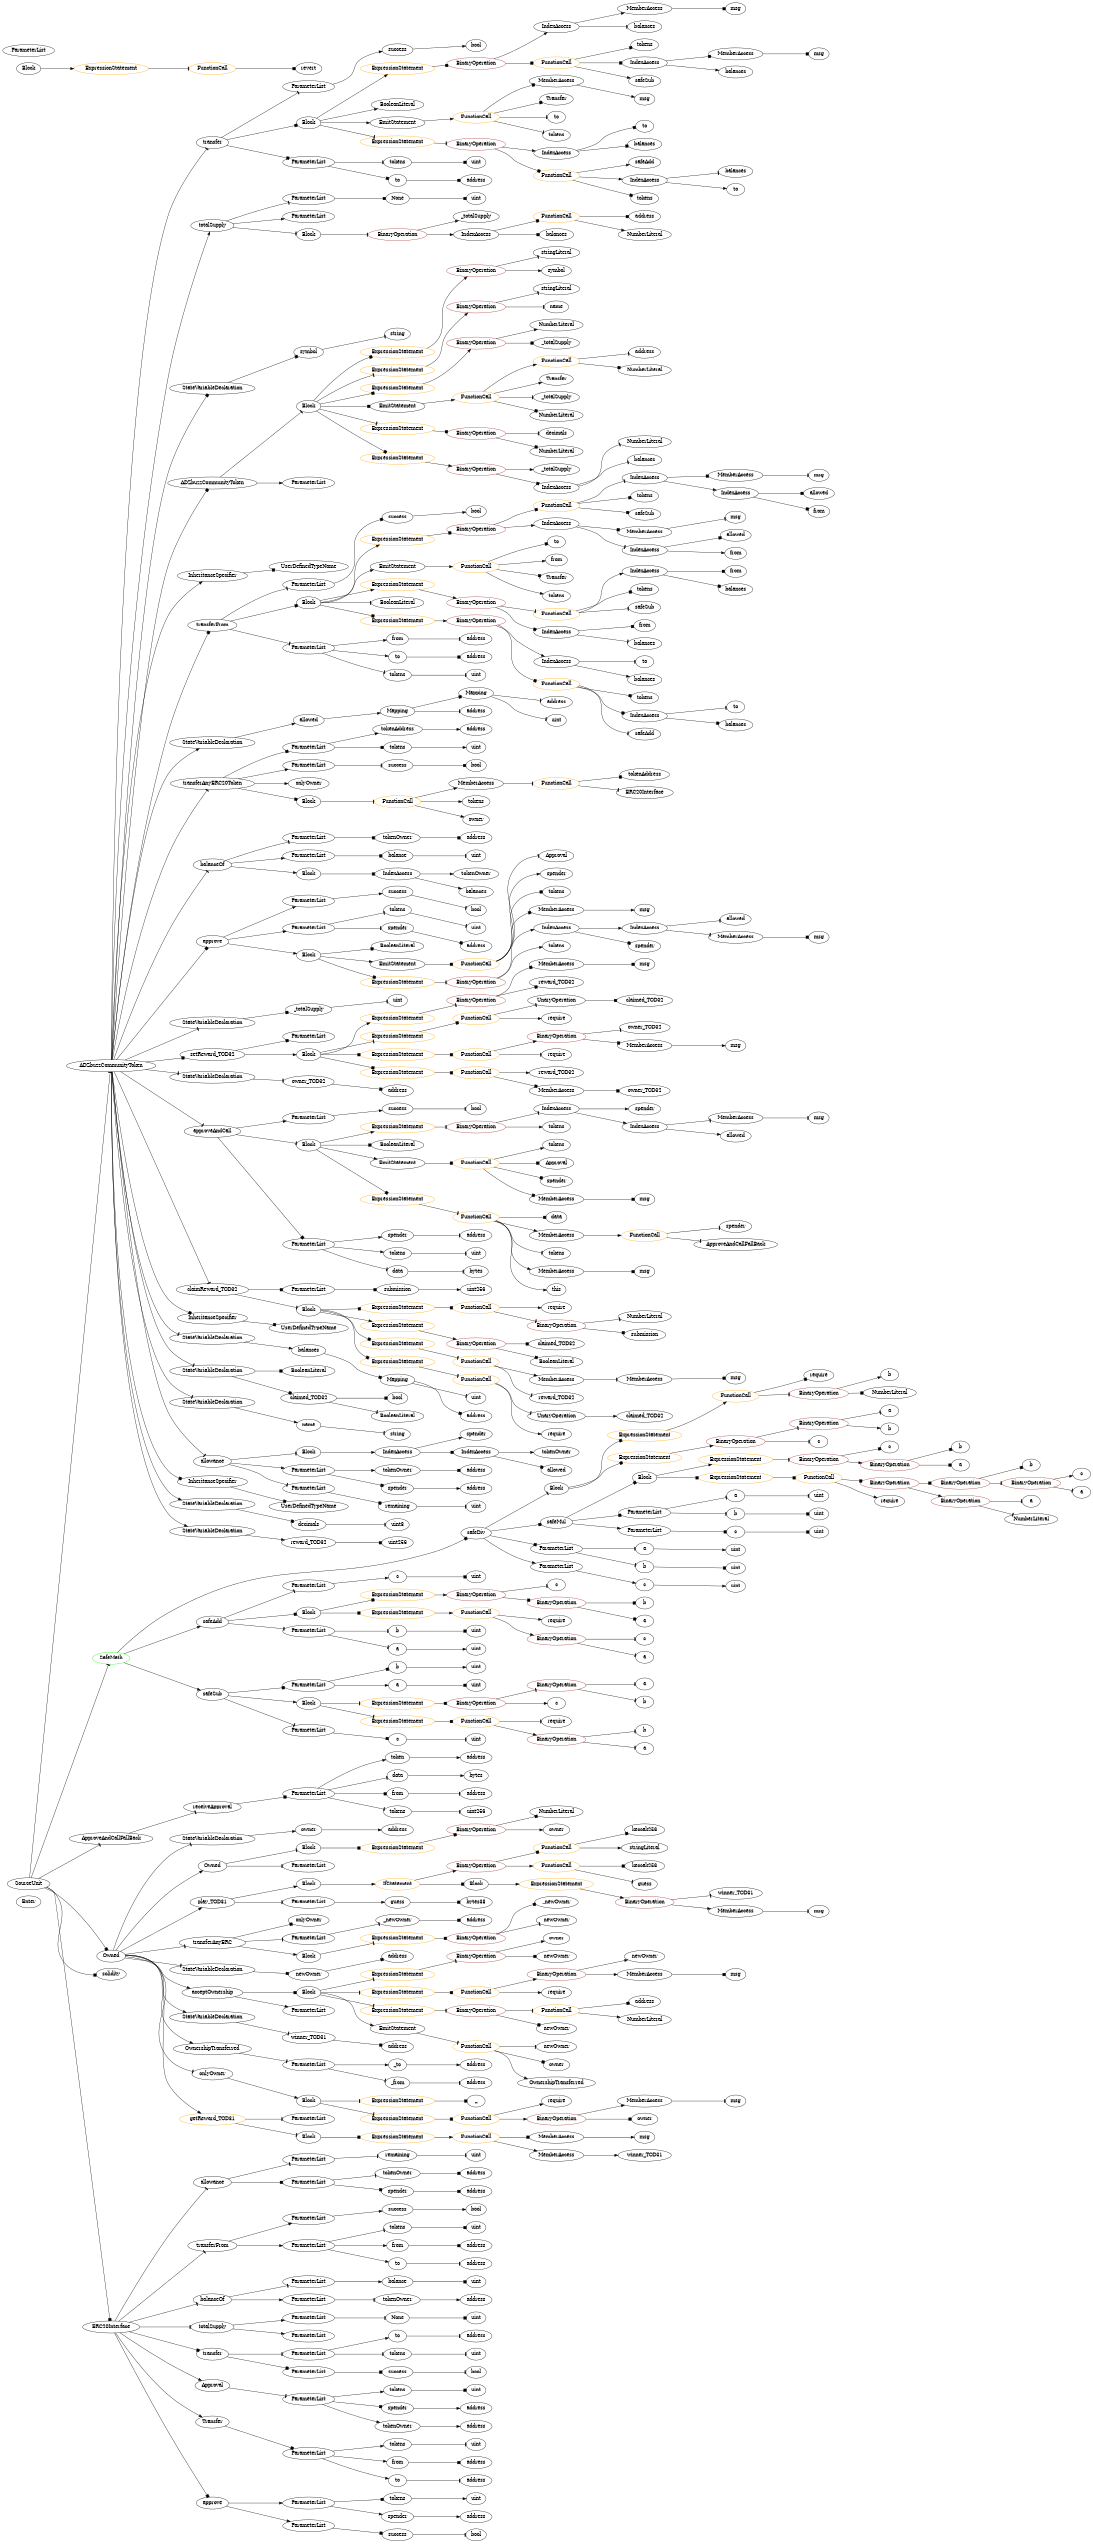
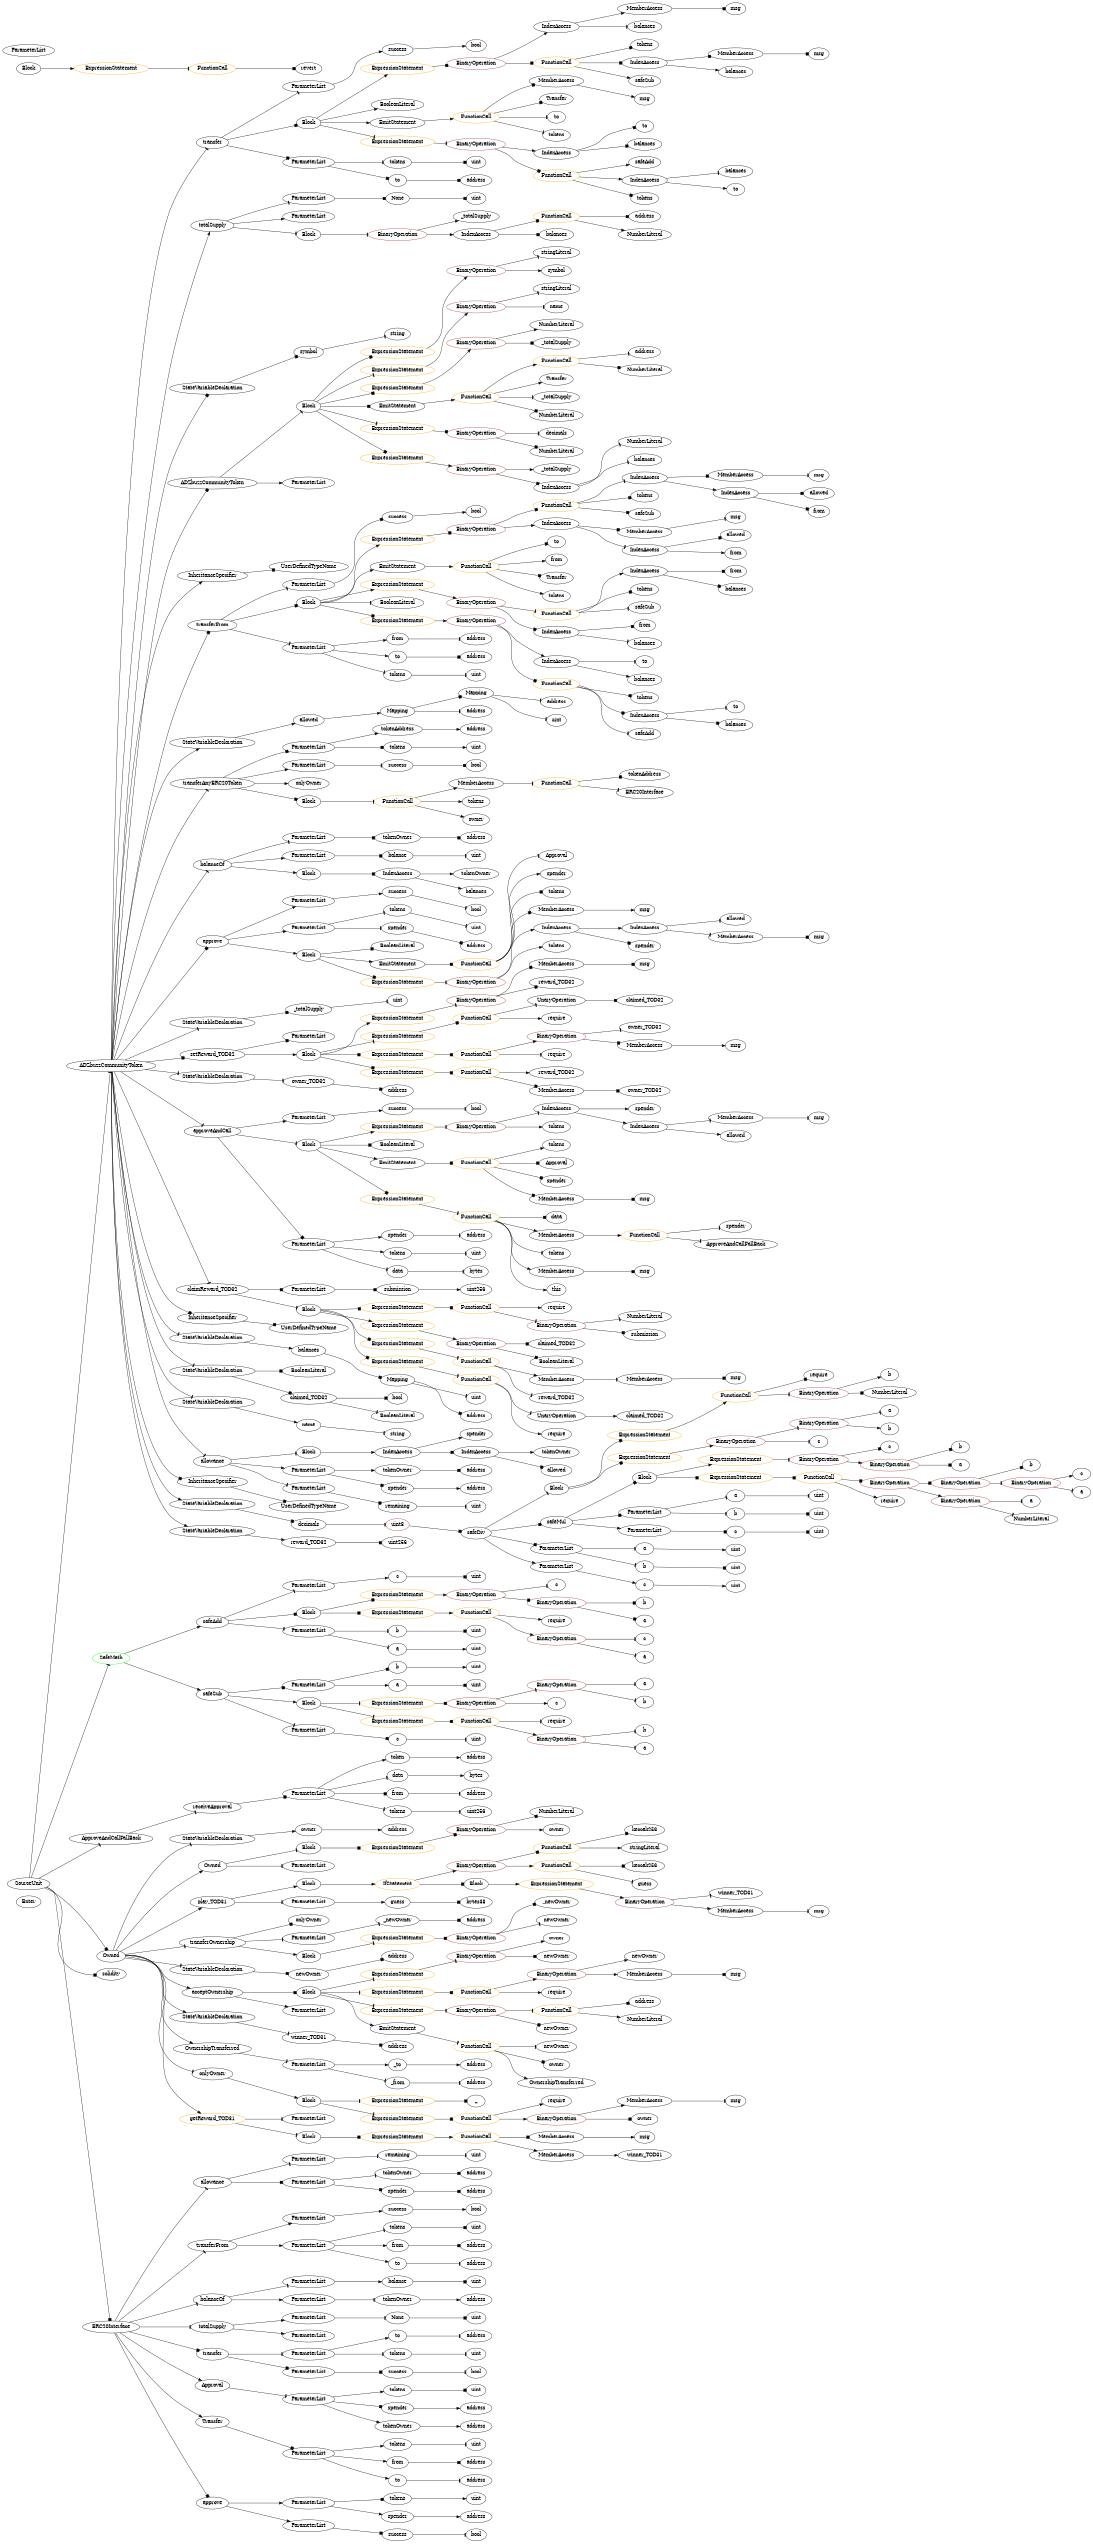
(398, 1525) -> (398, 1525)
(282, 1575) -> (434, 1528)
(212, 1943) -> (212, 1943)
